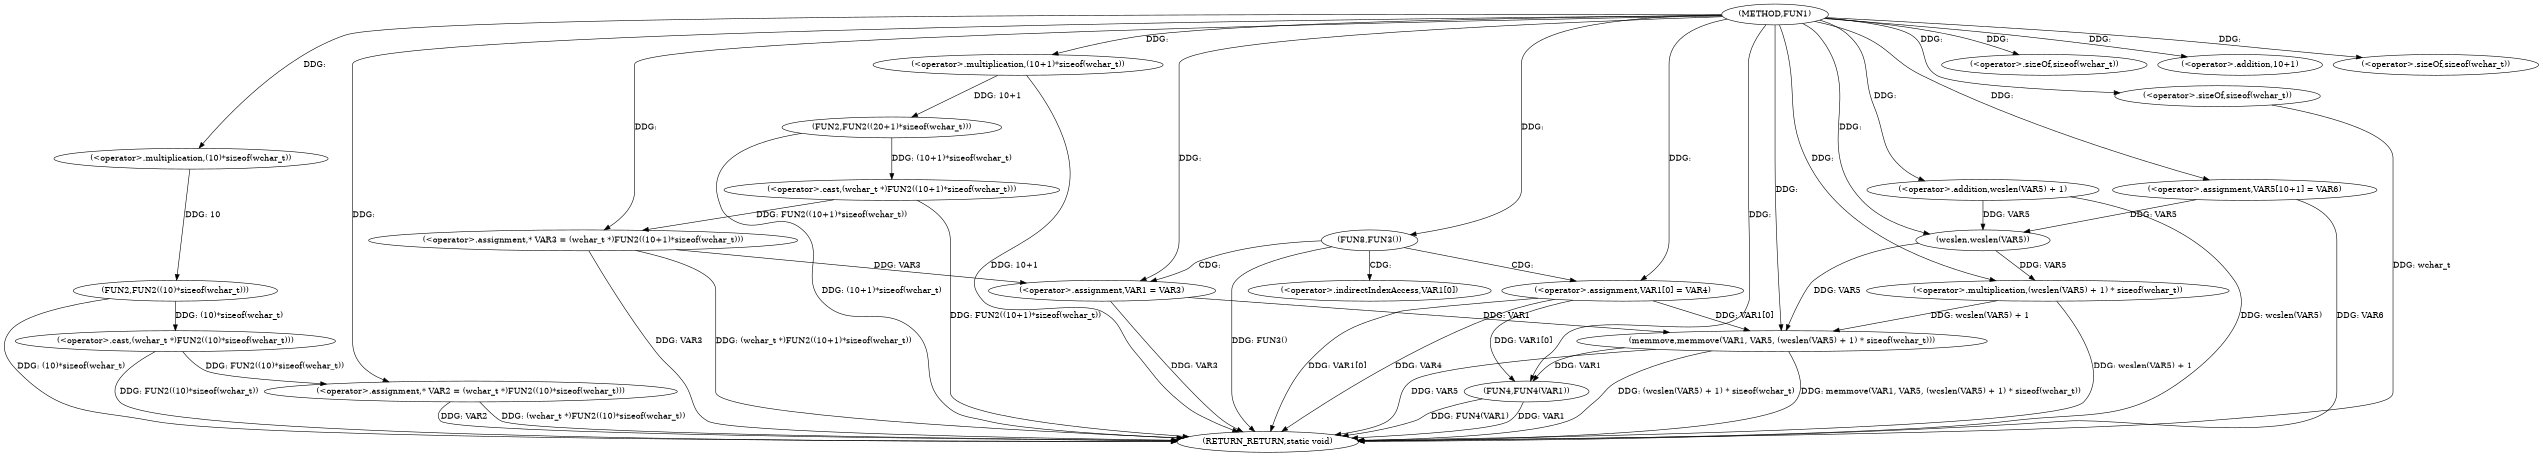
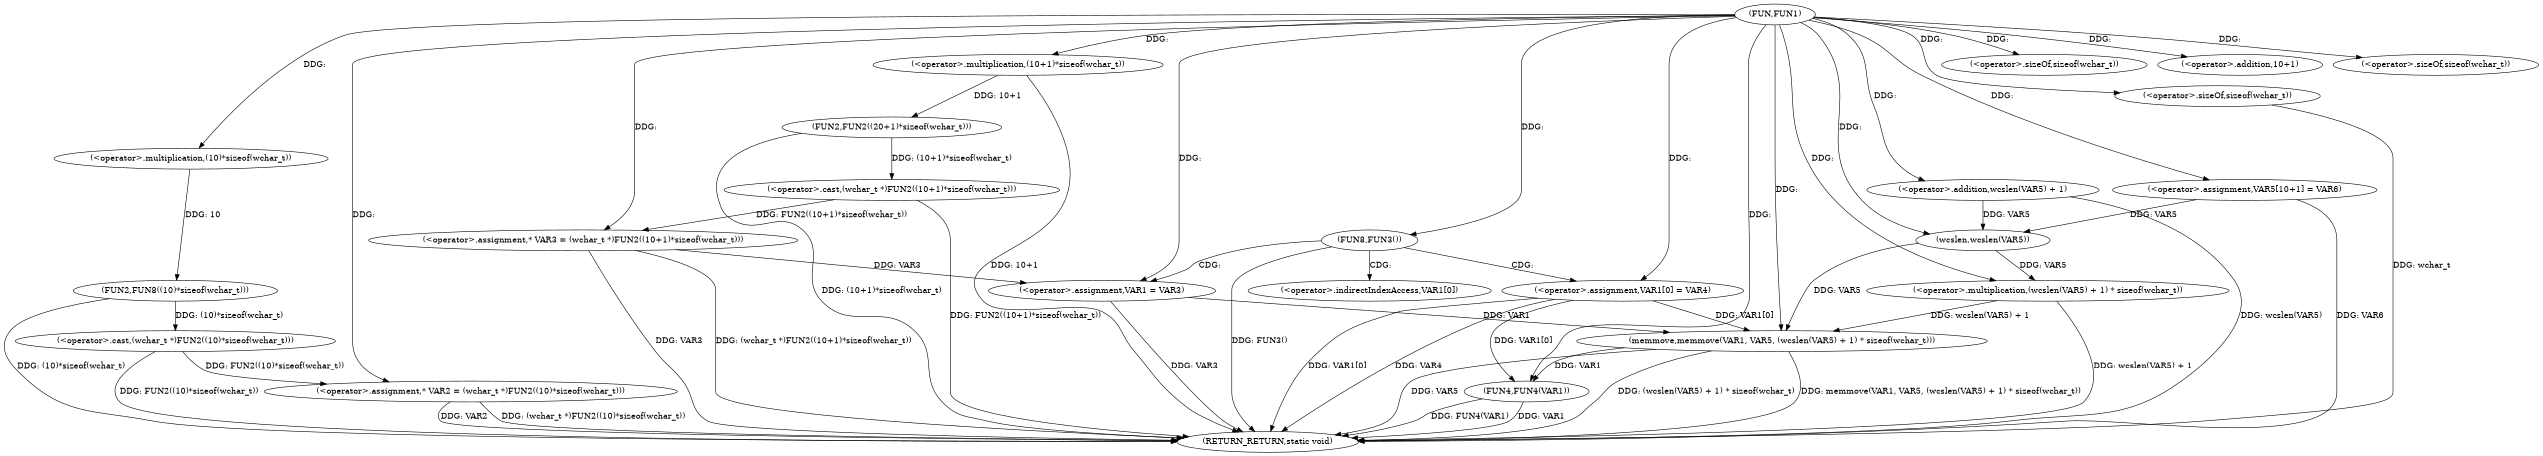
(1775, 14) -> (1775, 14)
(175, 291) -> (175, 291)
